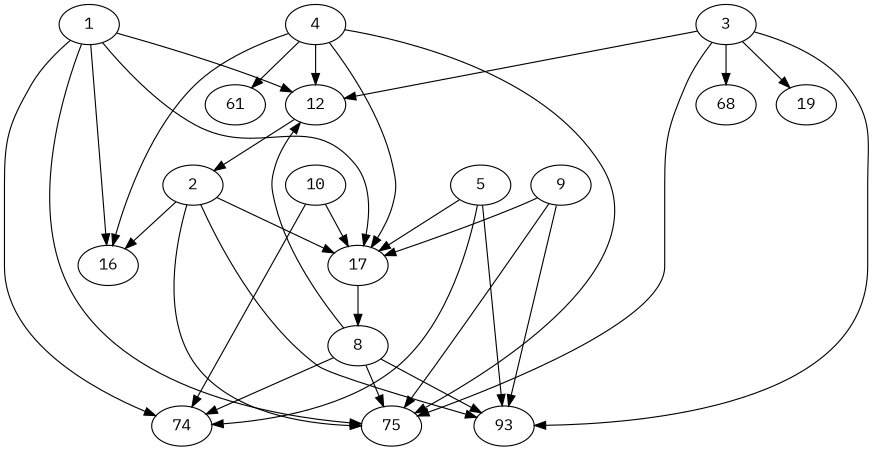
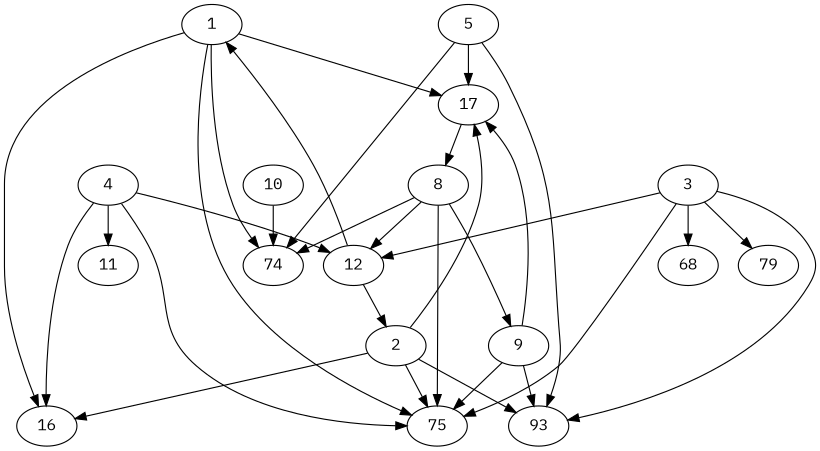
(200, 58) -> (300, 143)
(235, 105) -> (108, 265)
(806, 105) -> (768, 265)
(383, 136) -> none
(334, 220) -> none
(431, 386) -> (480, 259)
